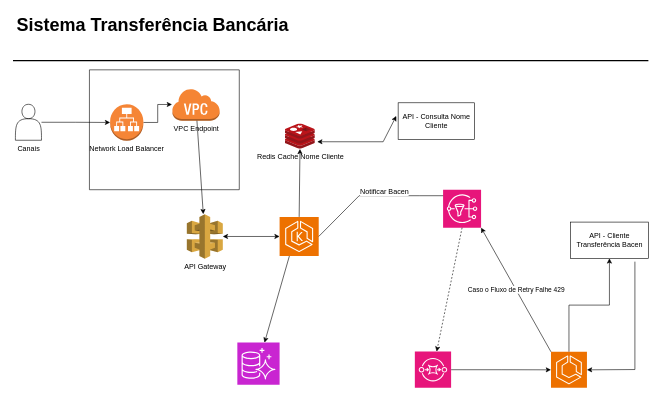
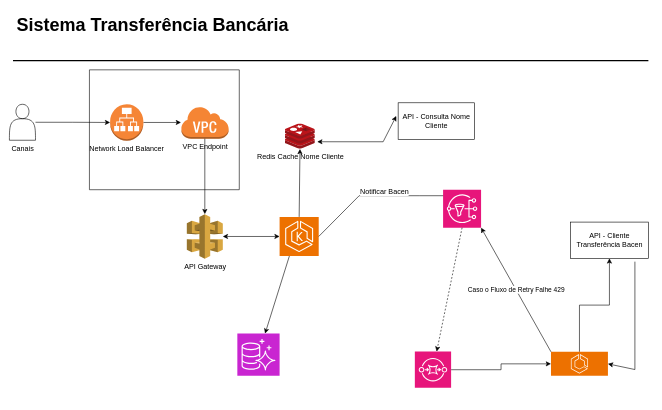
(196, 105) -> (205, 123)
(28, 122) -> (22, 122)
(258, 364) -> (258, 355)
(569, 370) -> (580, 364)
